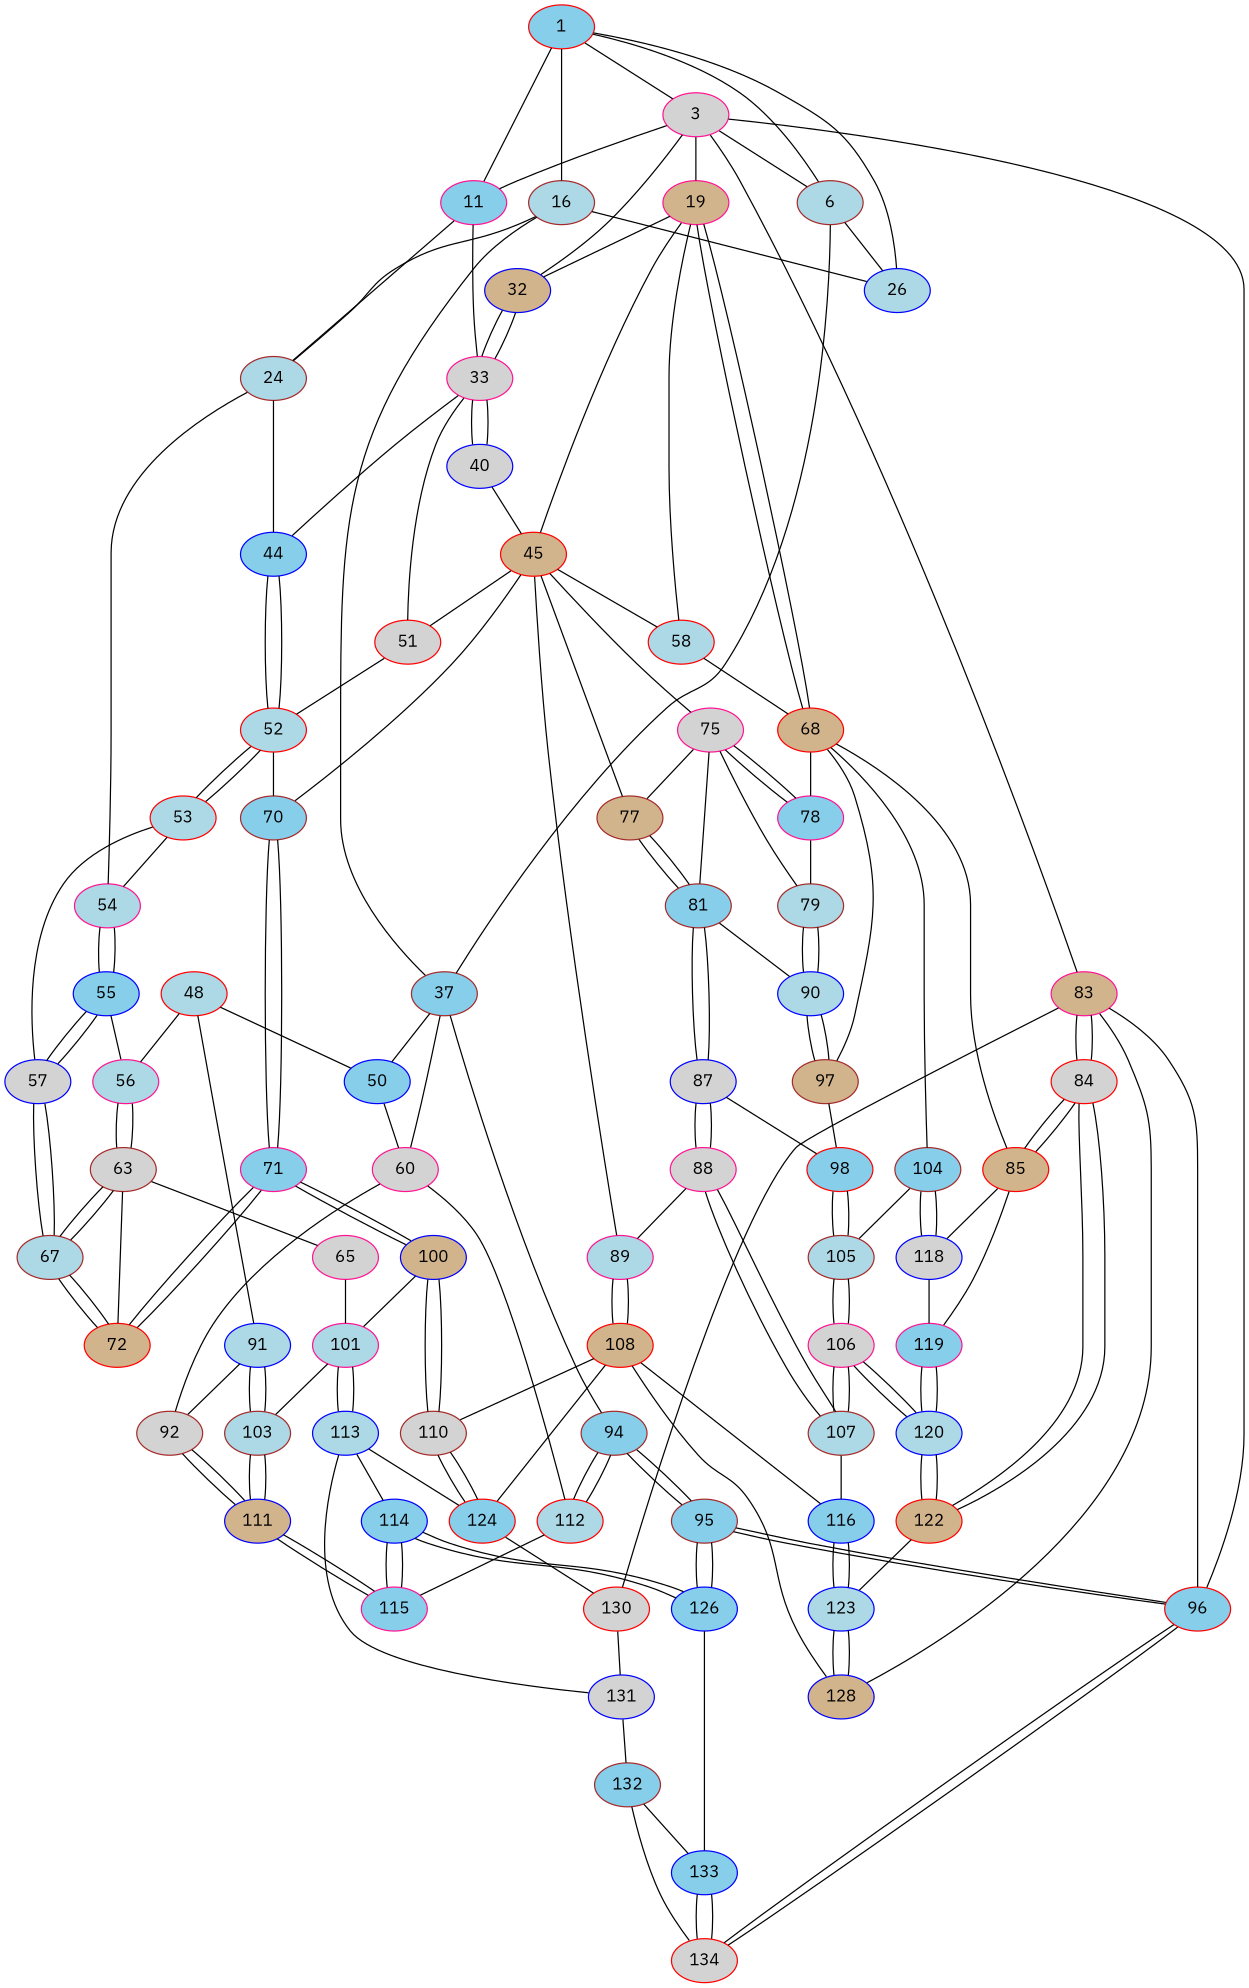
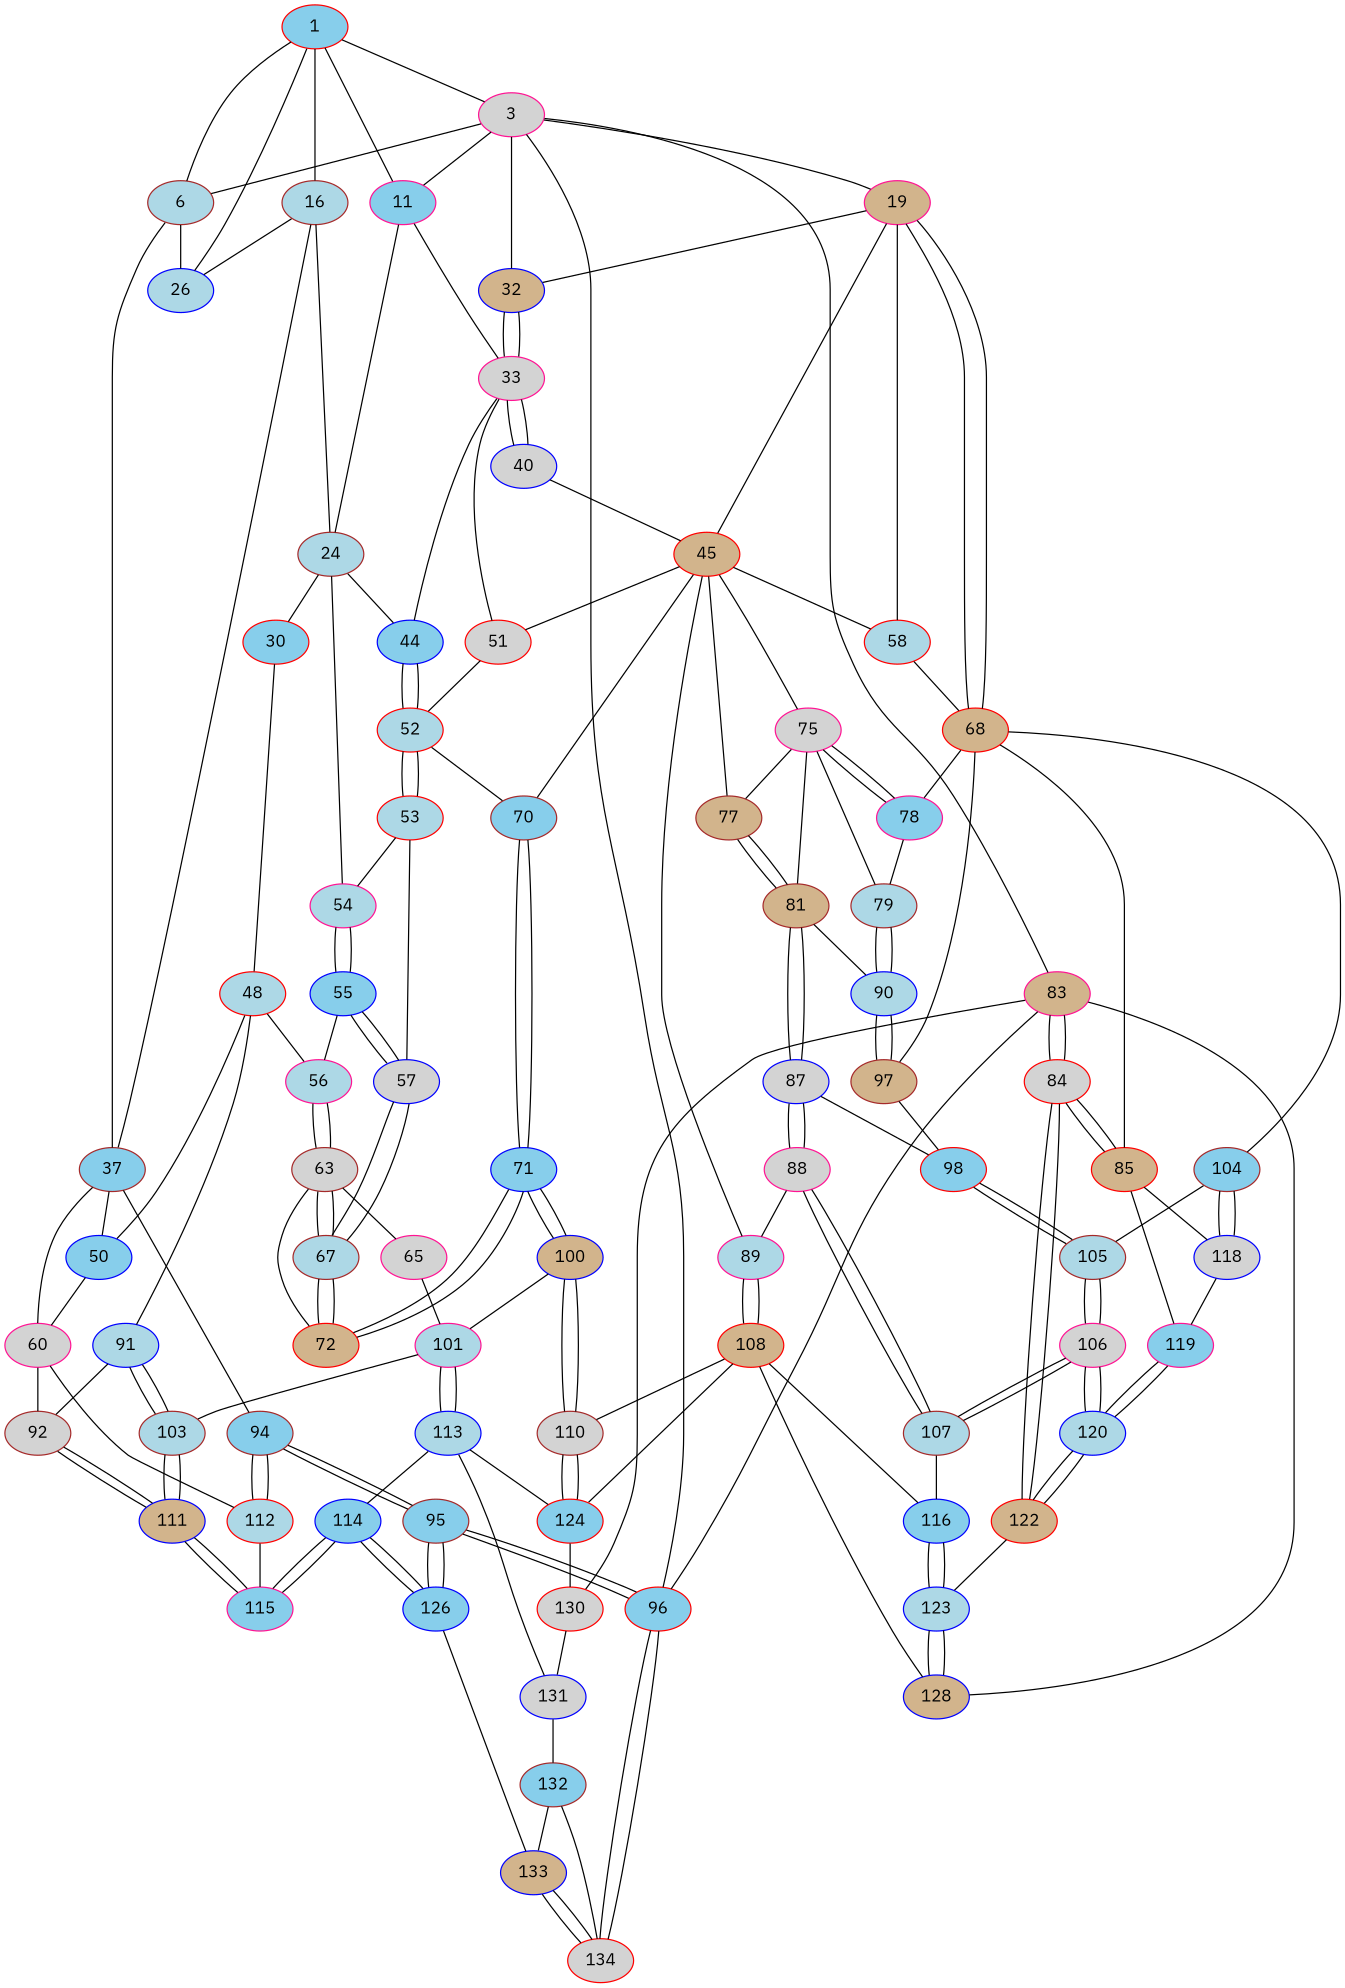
none -> (276, 642)
(698, 906) -> (796, 906)
(273, 1170) -> (524, 1170)
(704, 1873) -> (534, 1873)
